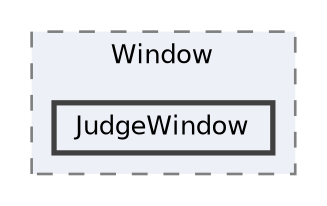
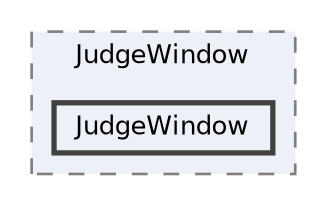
(163, 57) -> (163, 57)
